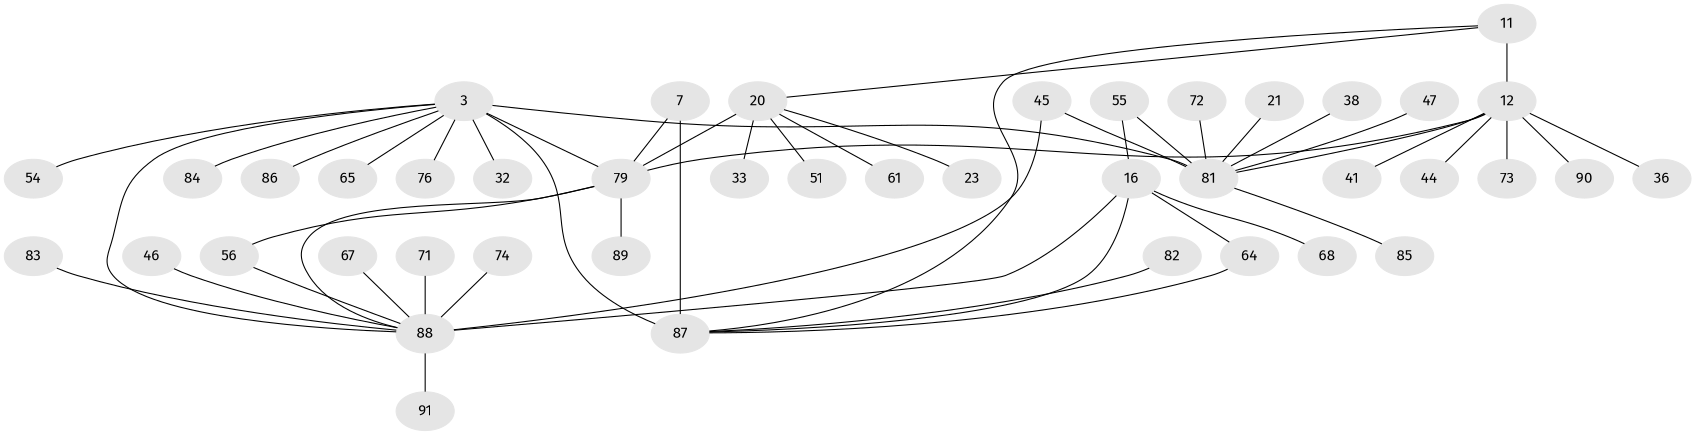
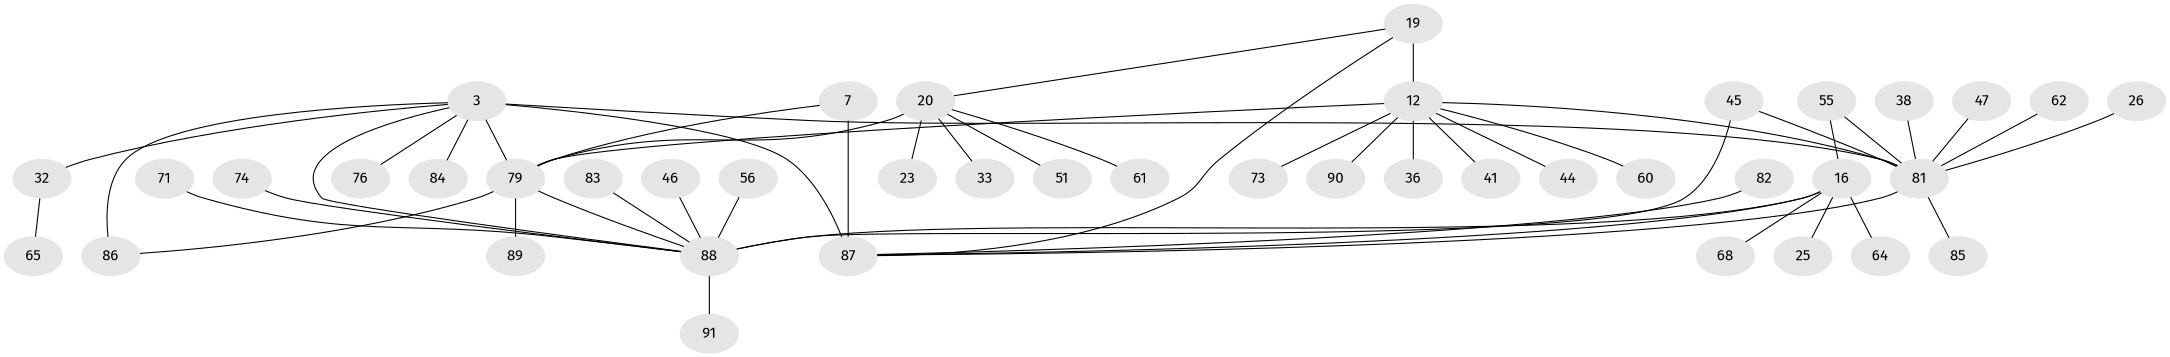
(1507, 24) -> (1413, 24)
(1197, 101) -> (2059, 101)
(1274, 101) -> (2137, 101)
(406, 140) -> (38, 218)
(33, 179) -> none
none -> (1646, 179)
(423, 213) -> (319, 233)
(348, 256) -> none
none -> (1803, 256)
(971, 319) -> (1645, 229)
